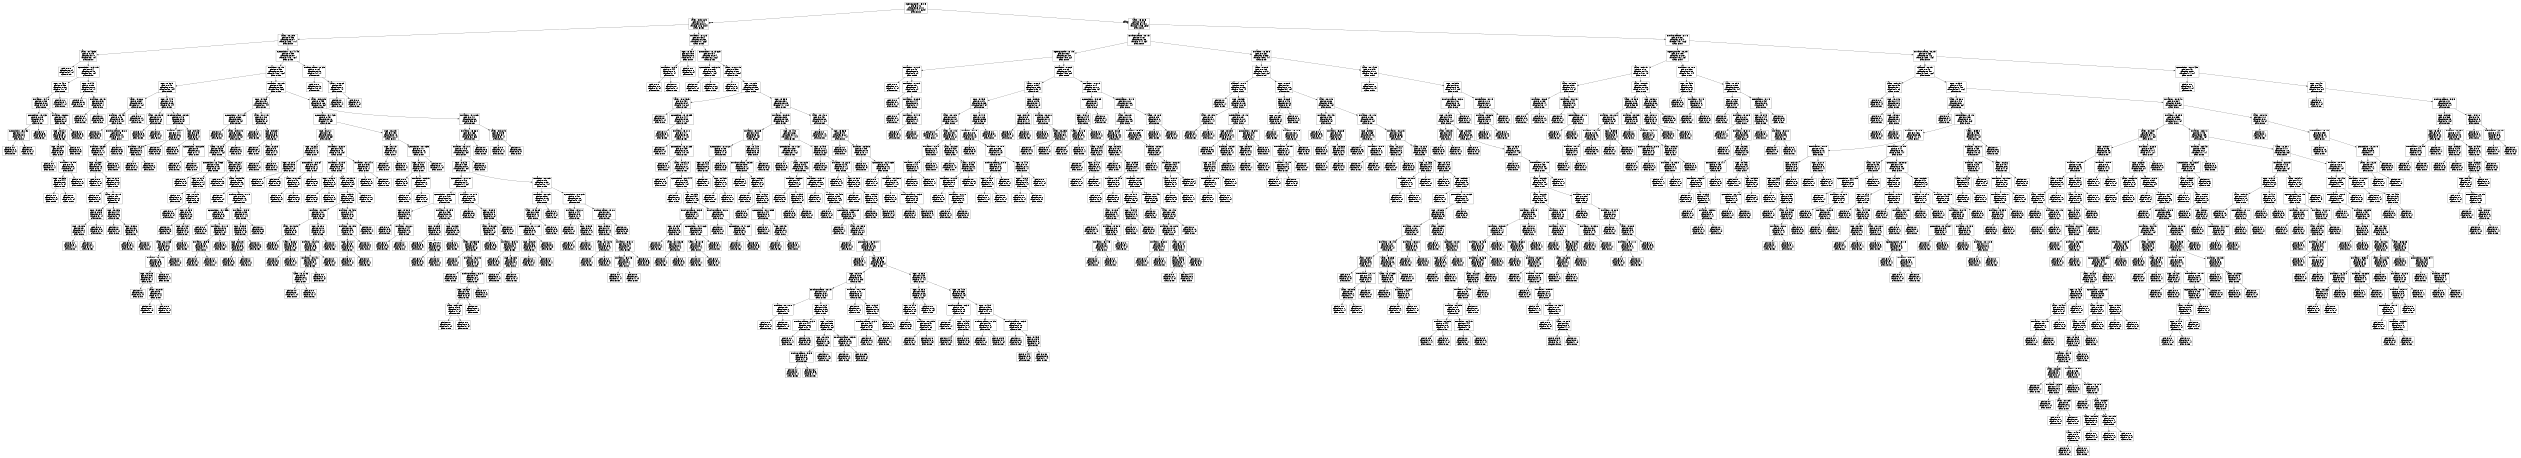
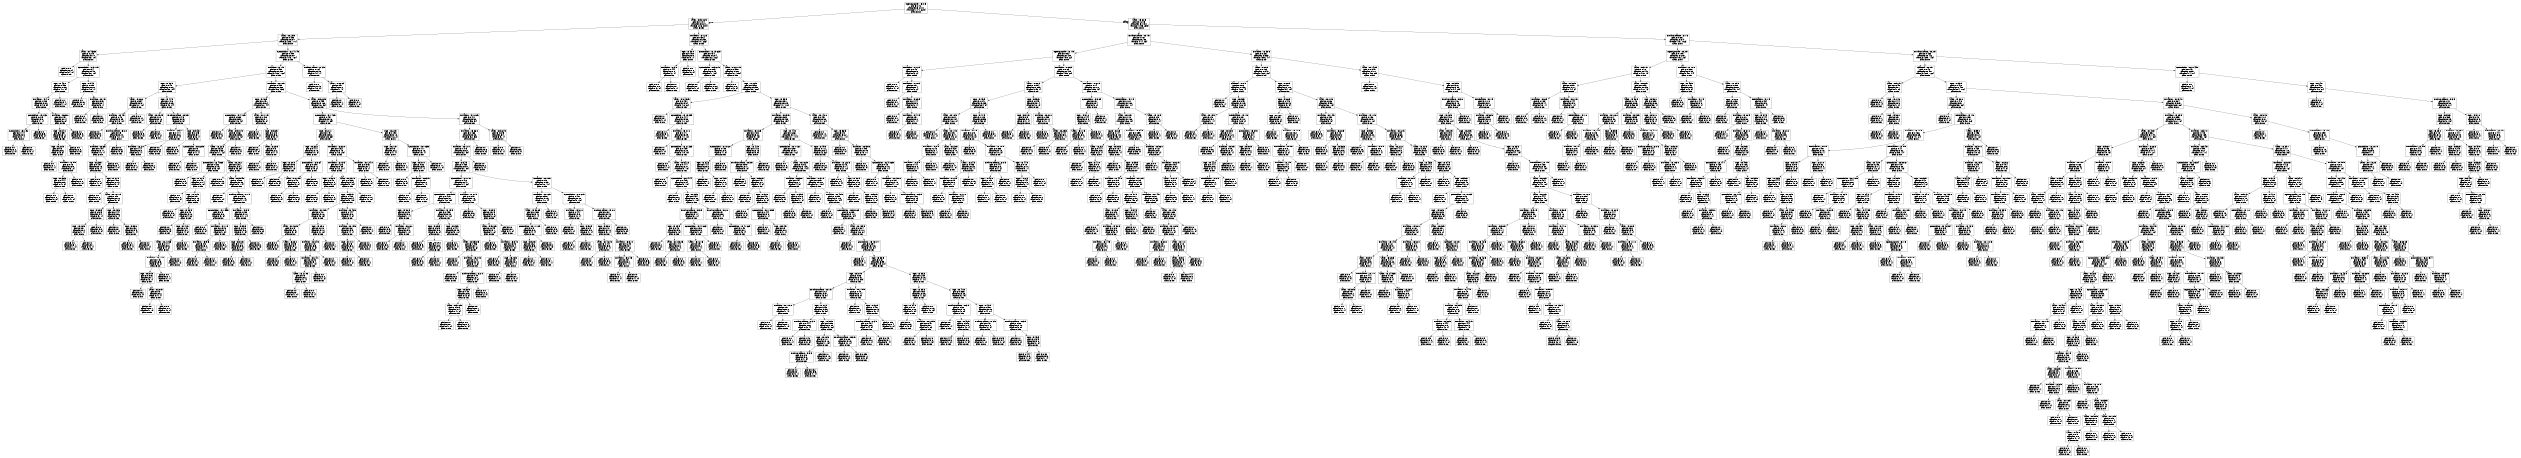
none -> (1134, 151)
